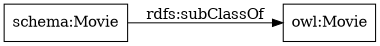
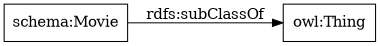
(329, 23) -> (329, 23)
